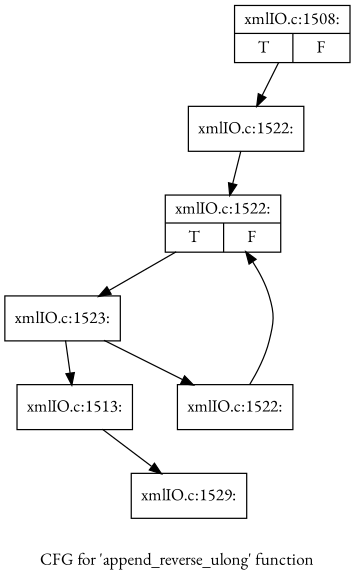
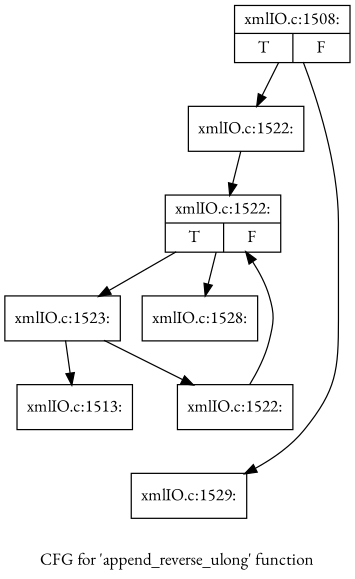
none -> (200, 318)
(127, 448) -> (338, 279)
